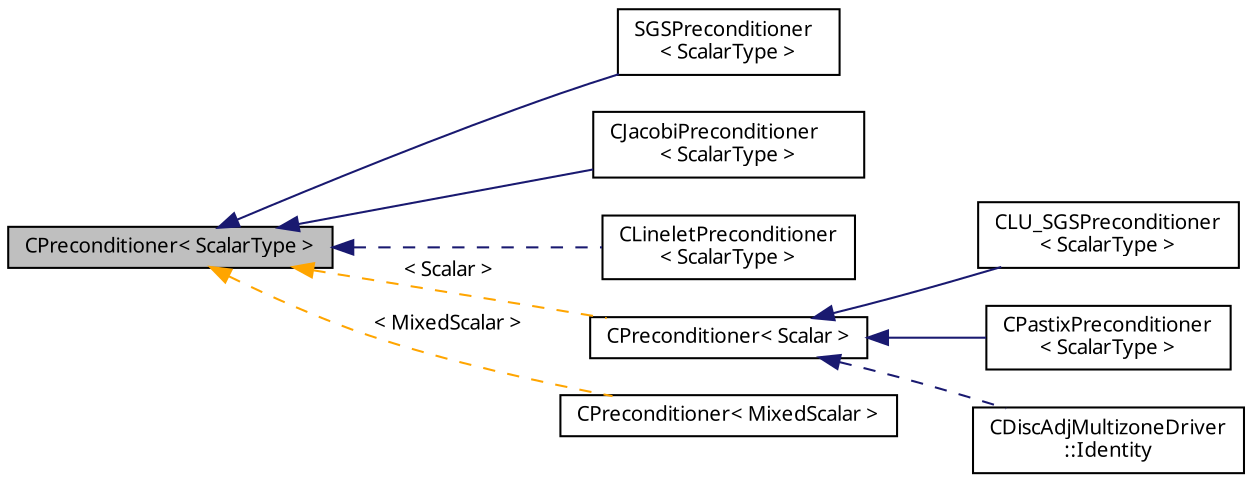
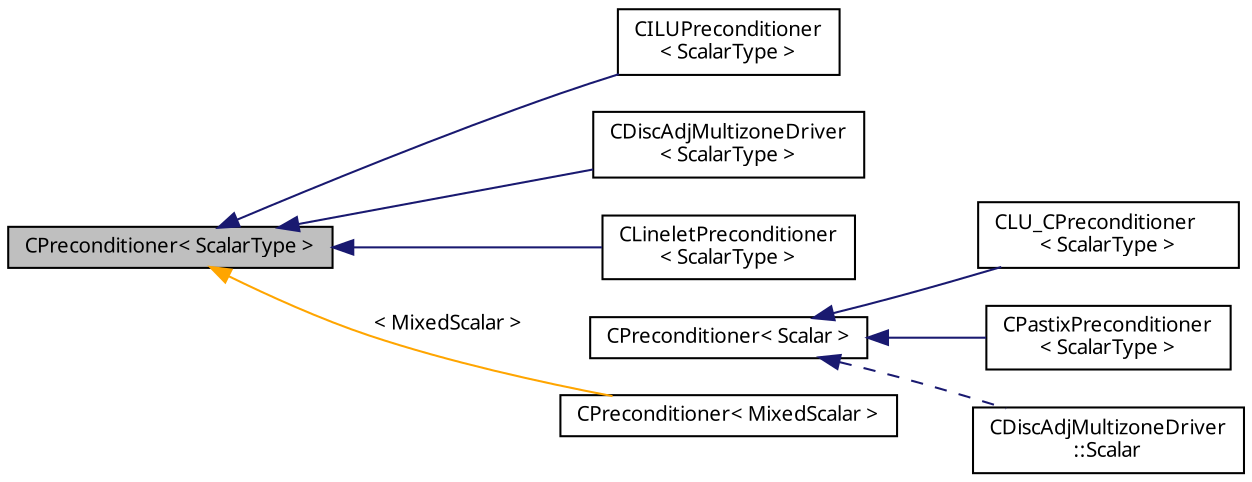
(729, 42) -> (729, 42)
(729, 145) -> (729, 145)
(1109, 235) -> (1109, 235)
(478, 247) -> (478, 247)
(460, 294) -> none
(416, 350) -> (416, 350)
(1109, 440) -> (1109, 440)
